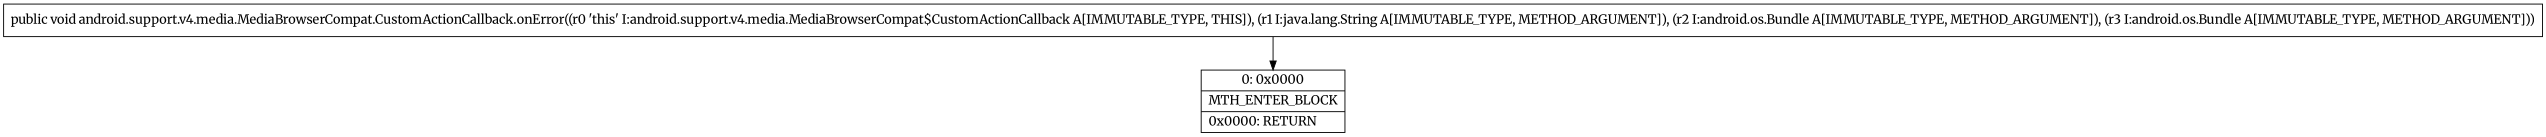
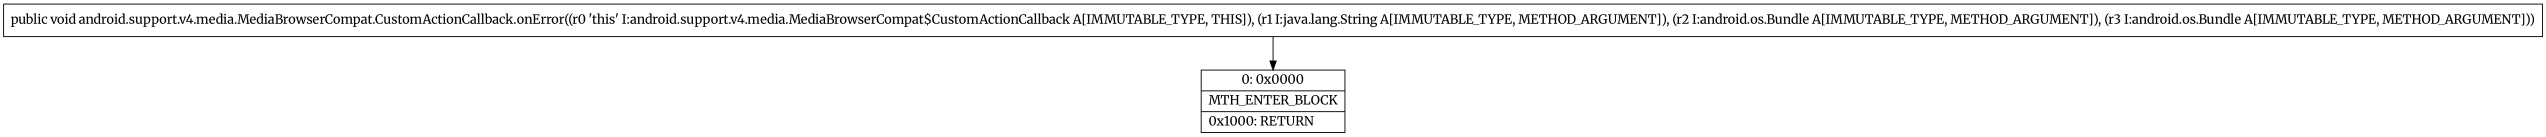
(1267, 122) -> (1265, 122)
